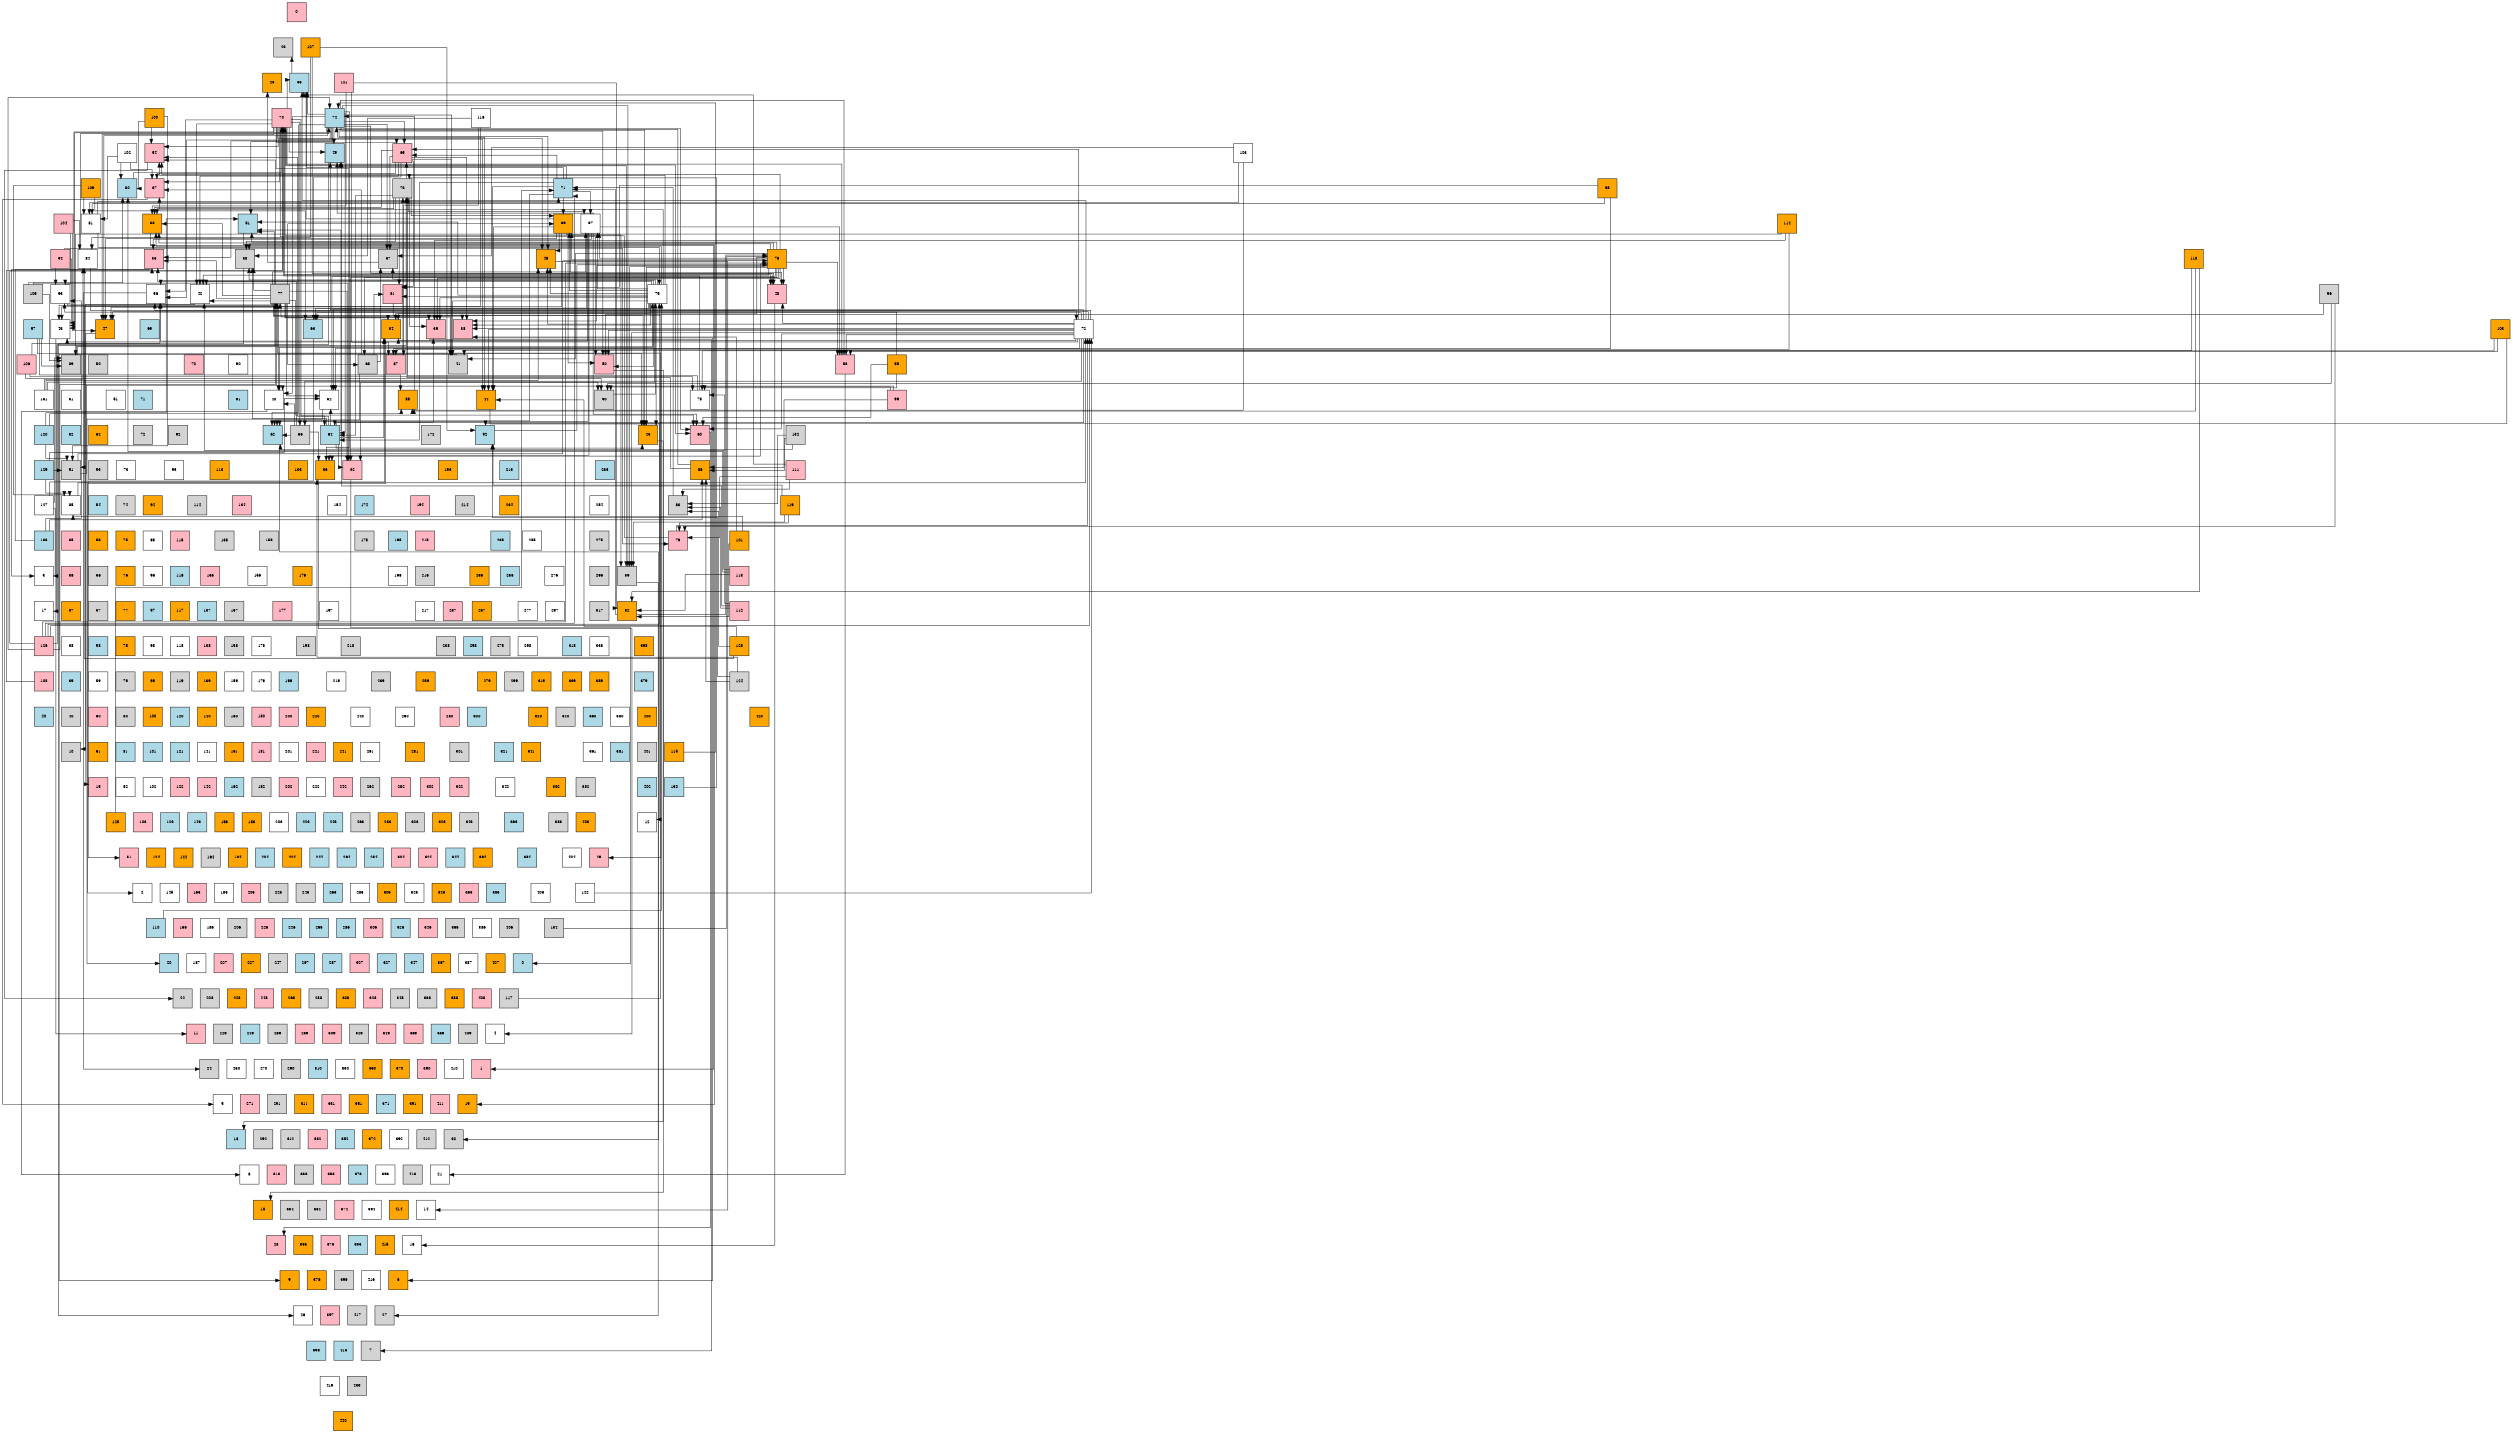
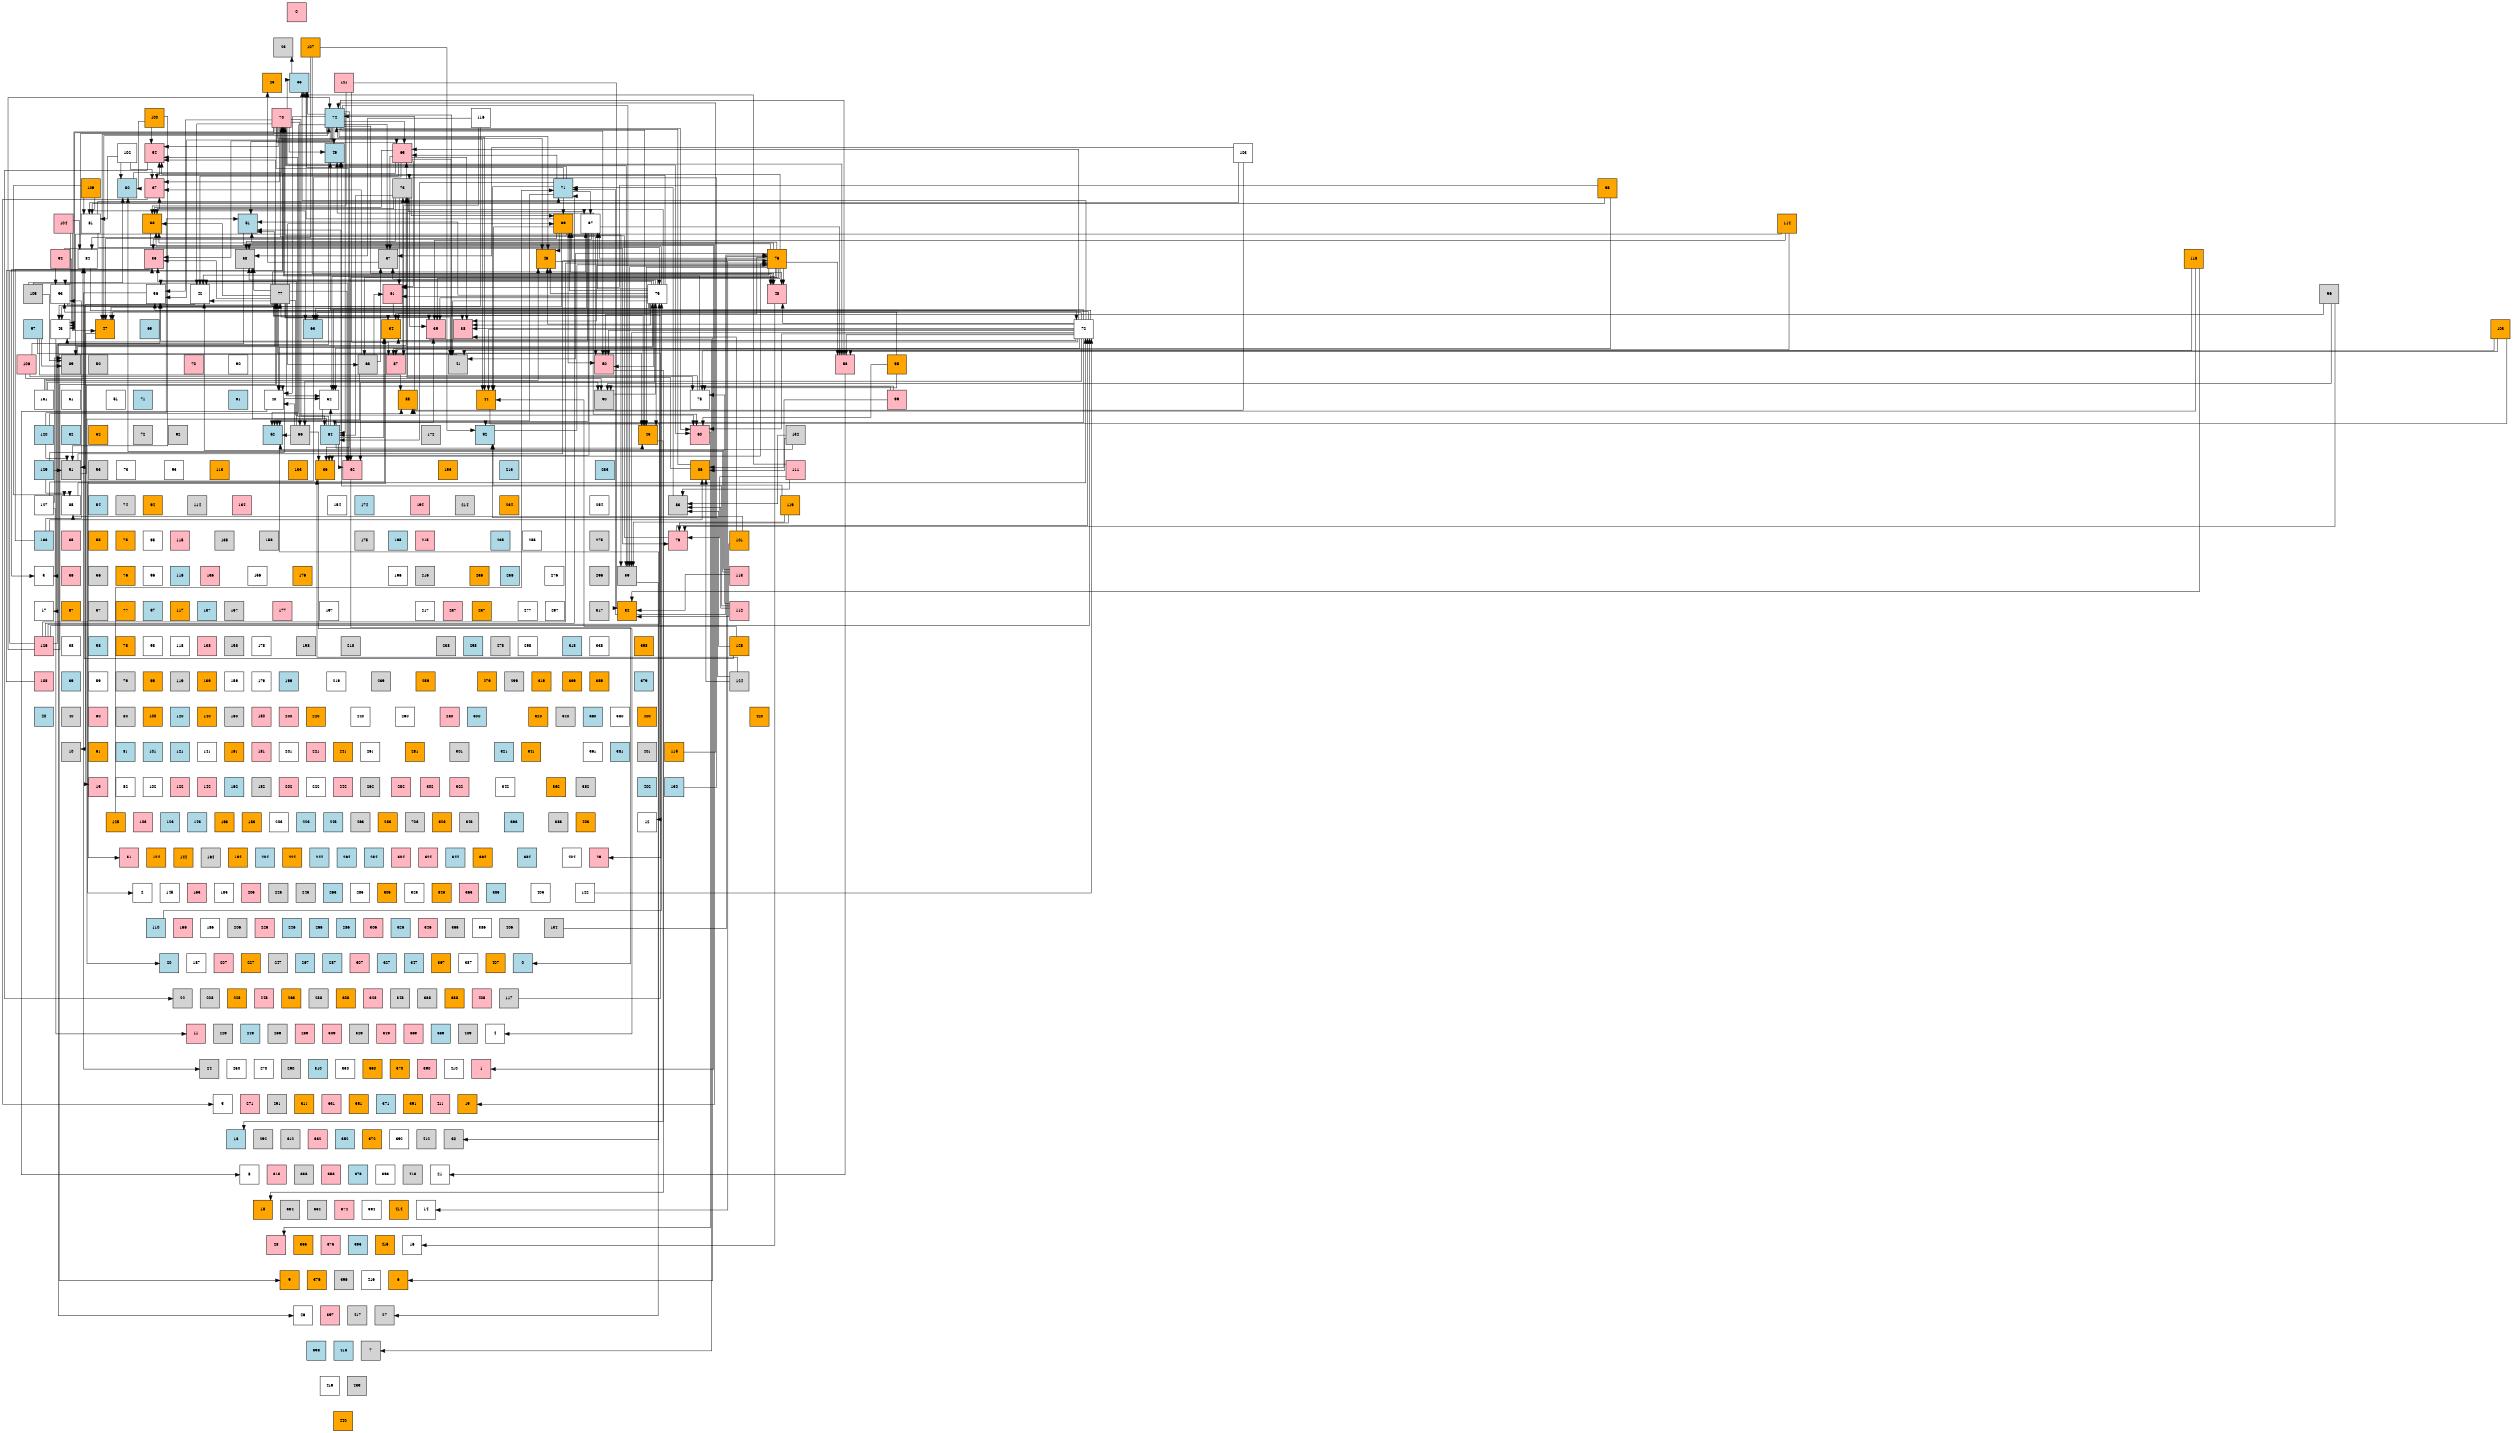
(415, 822) -> (415, 822)
